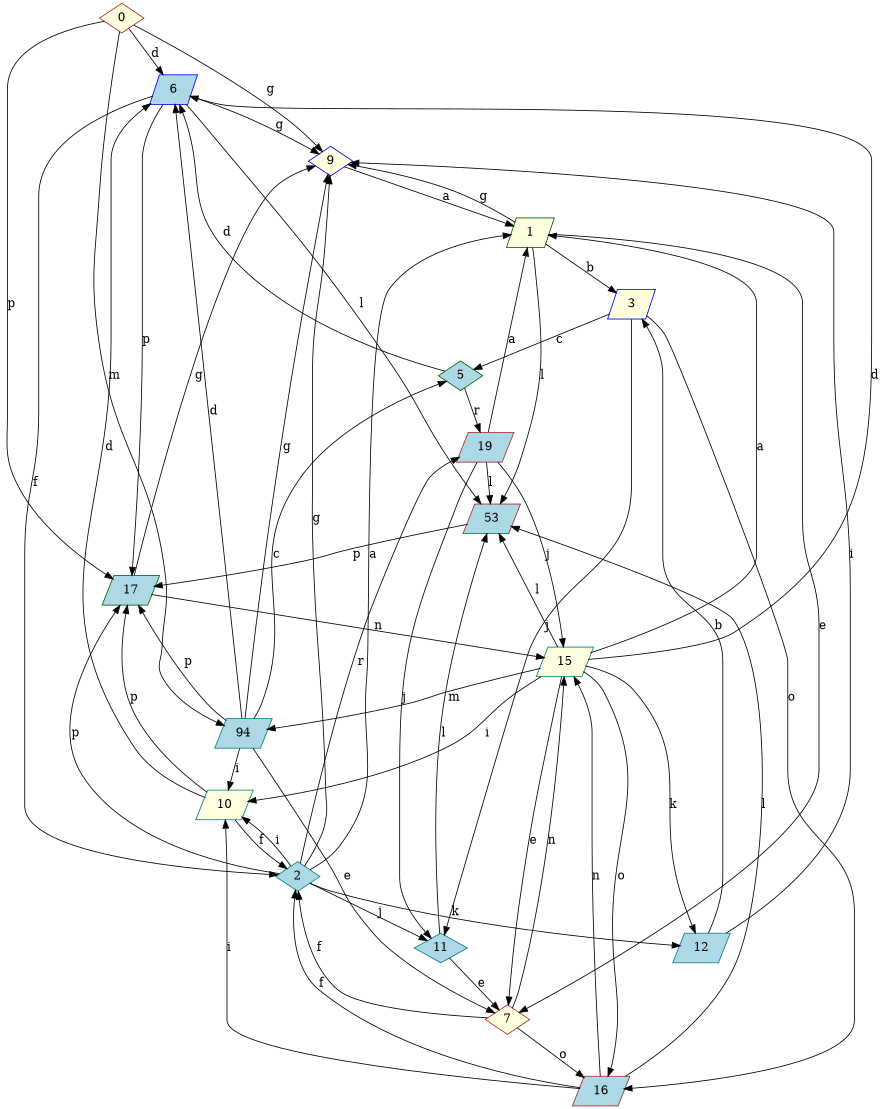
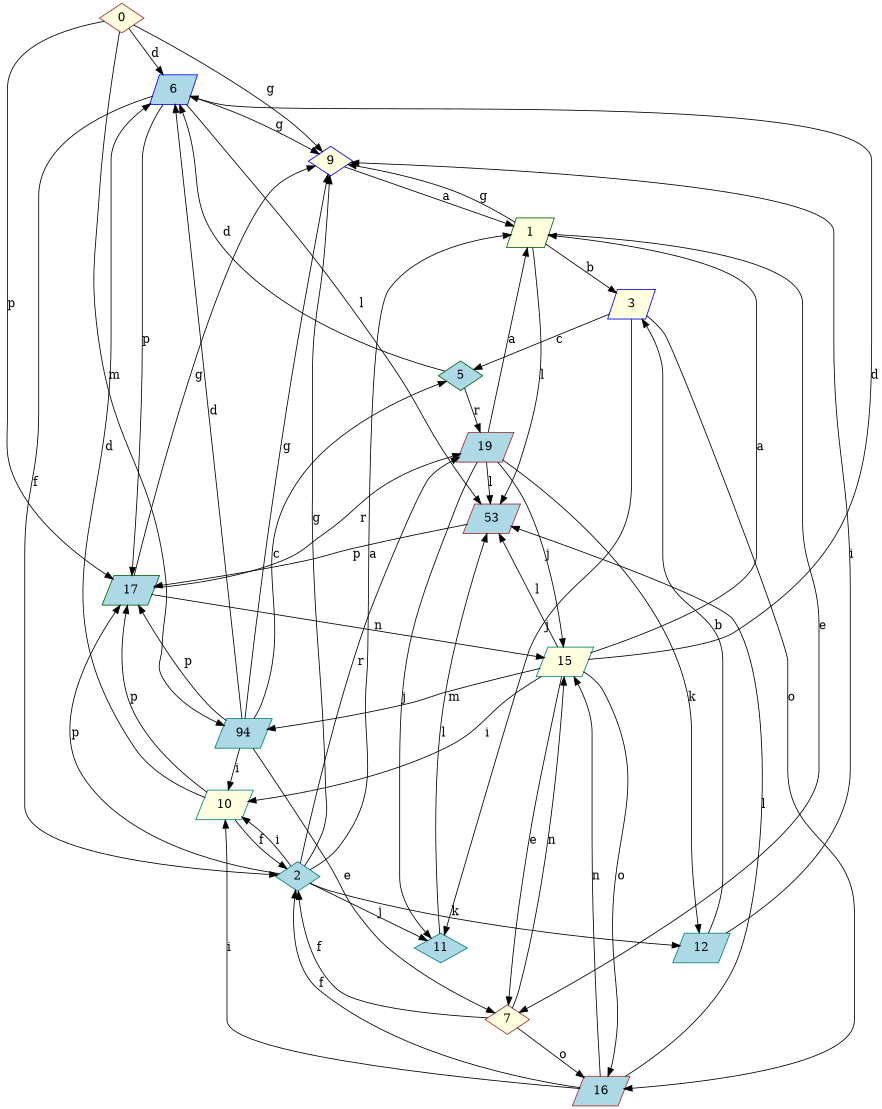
none -> (305, 548)
(669, 777) -> (676, 659)
(471, 981) -> none
